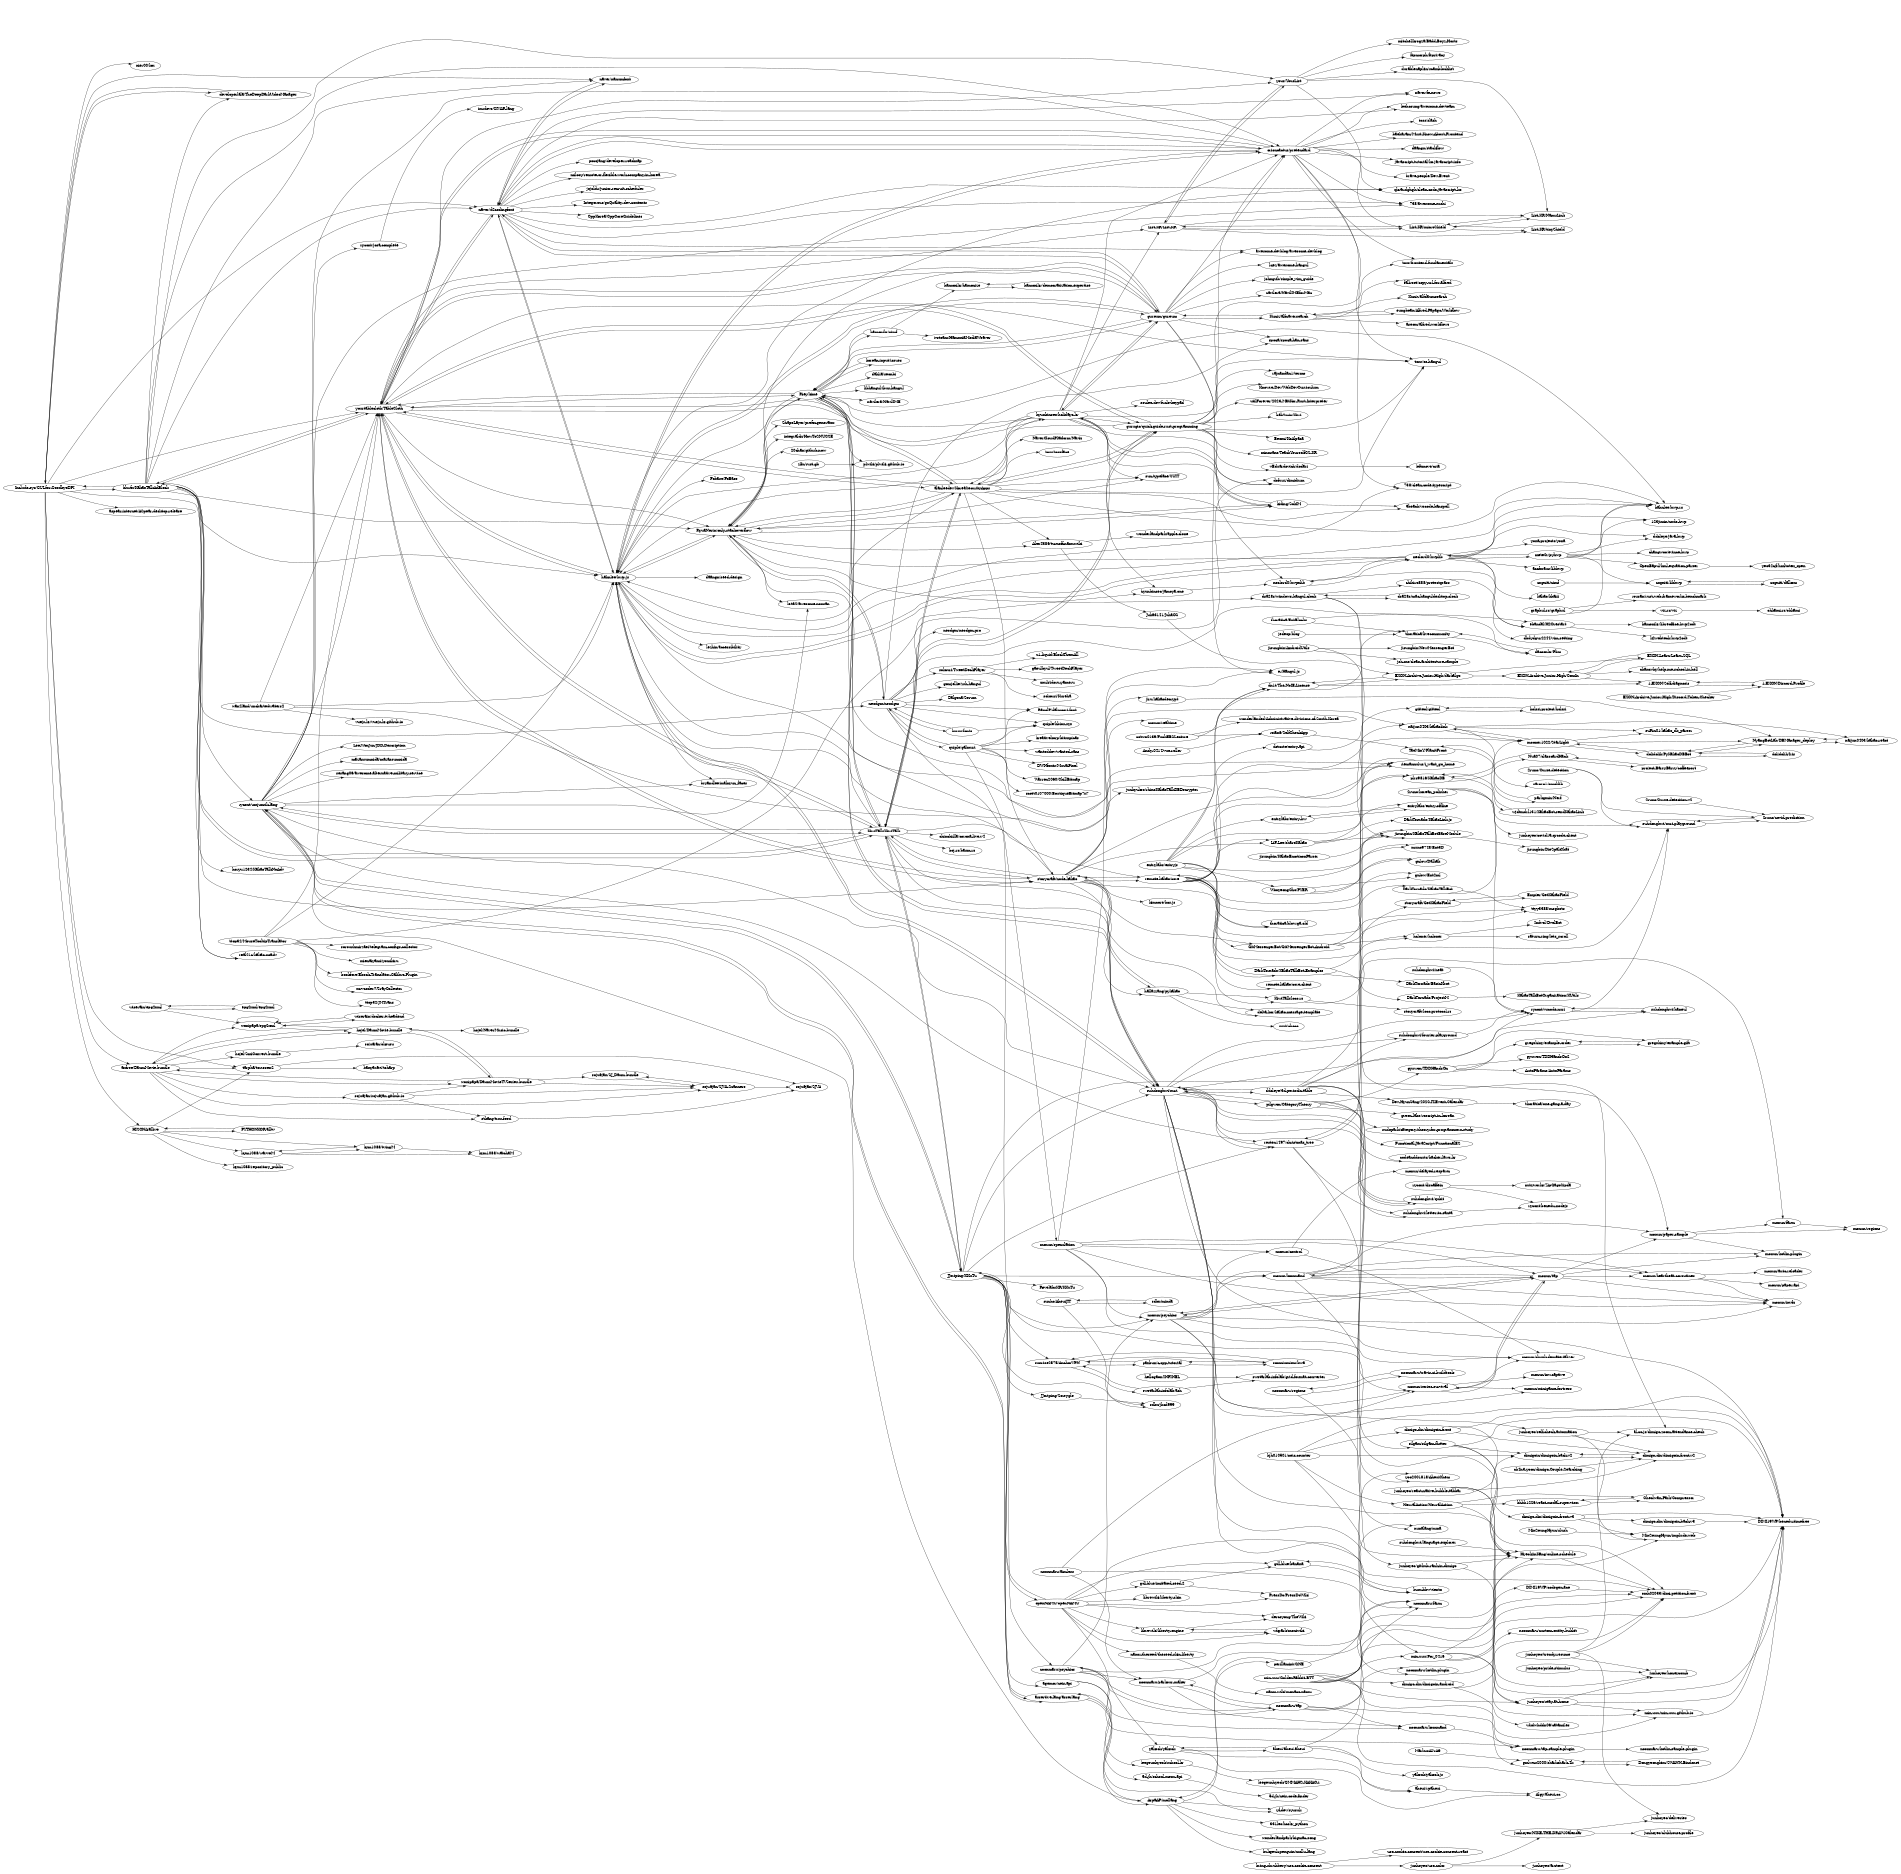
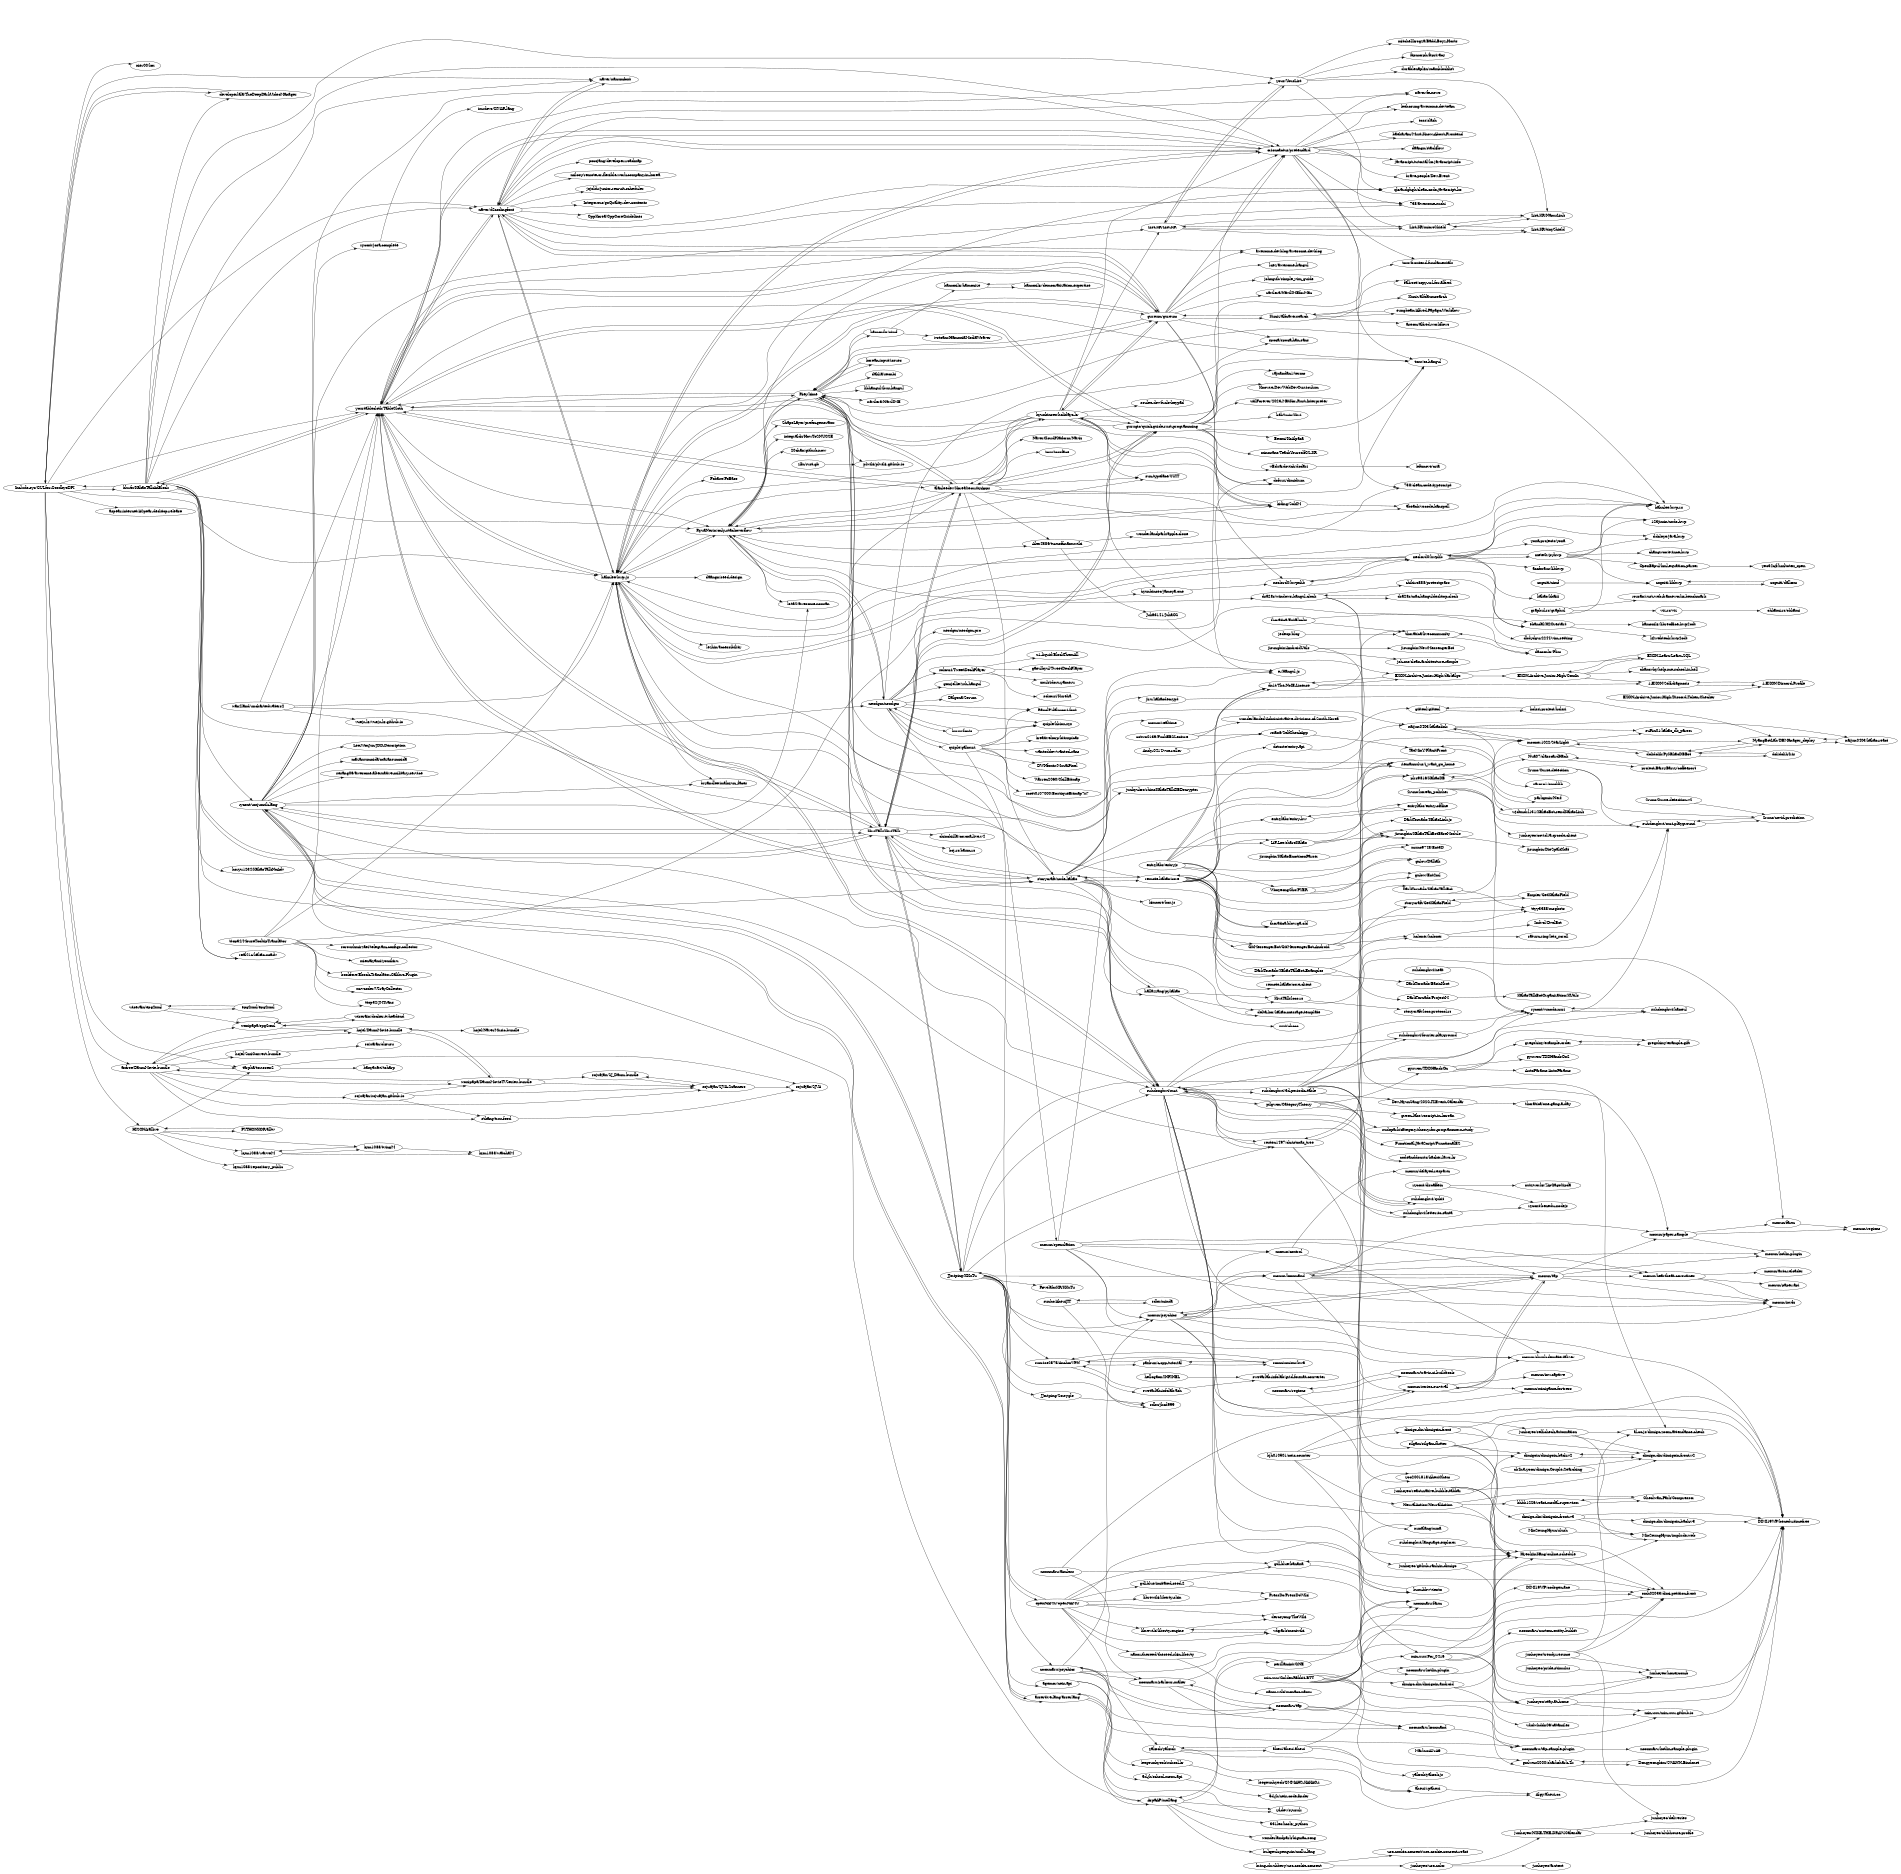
(1289, 1091) -> (1289, 1091)
